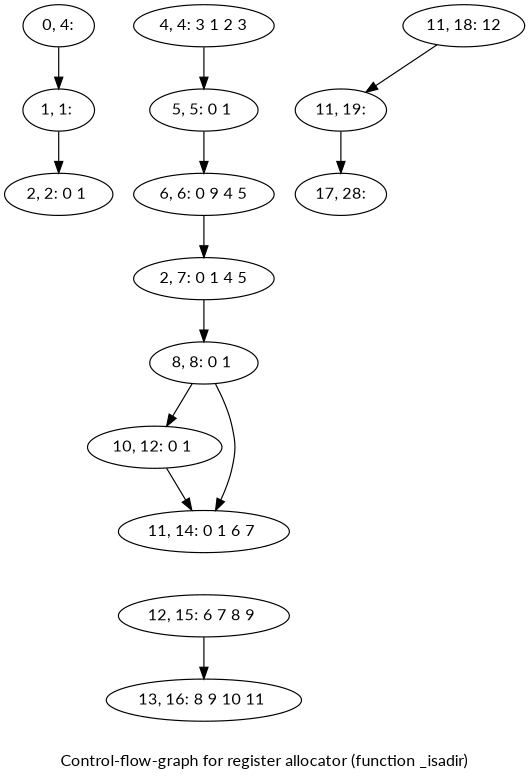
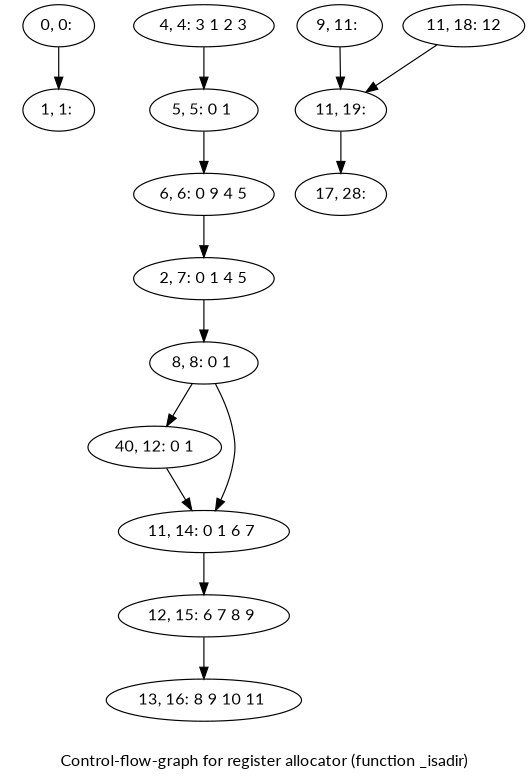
(59, 26) -> (59, 26)
none -> (340, 26)
(59, 194) -> none
(155, 447) -> (155, 447)
none -> (204, 568)
